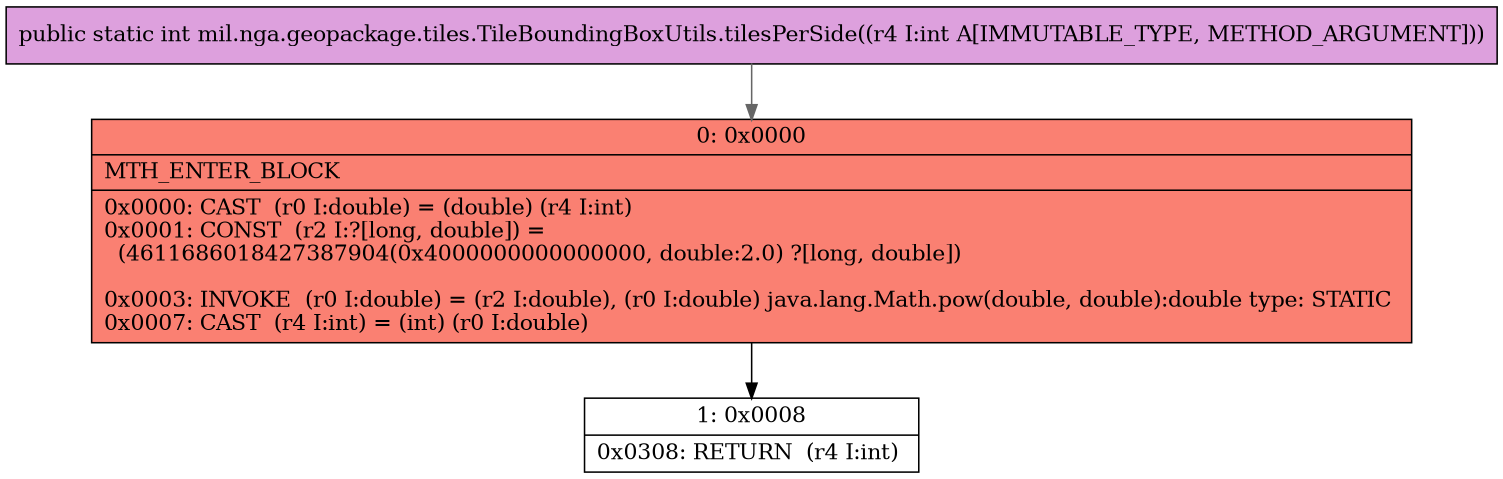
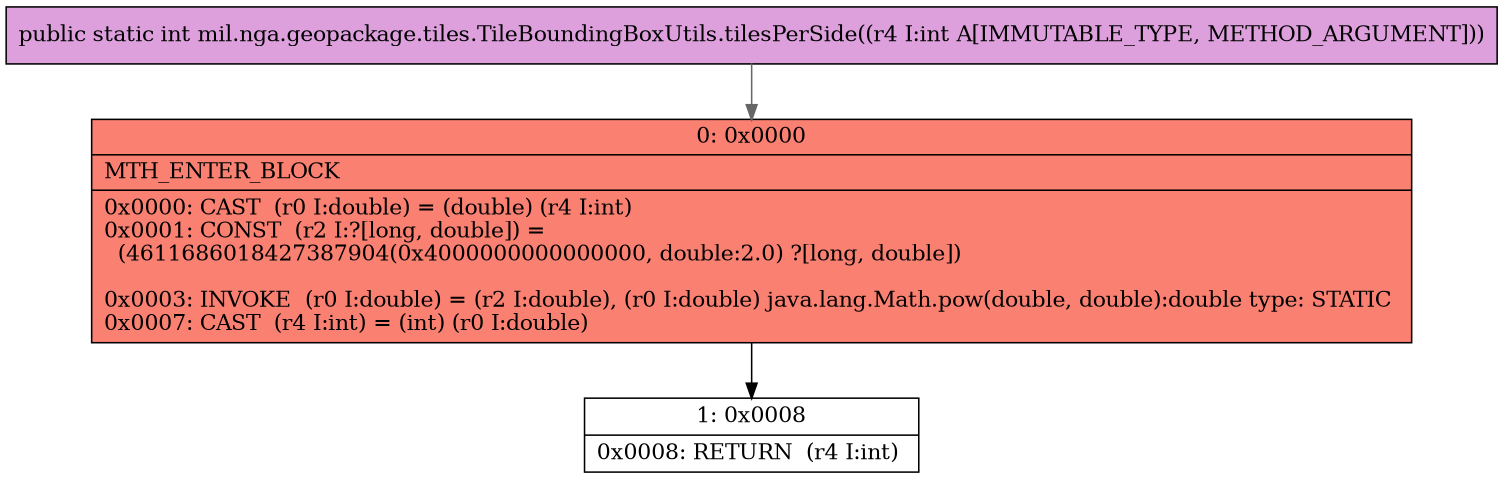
(752, 453) -> (752, 453)
